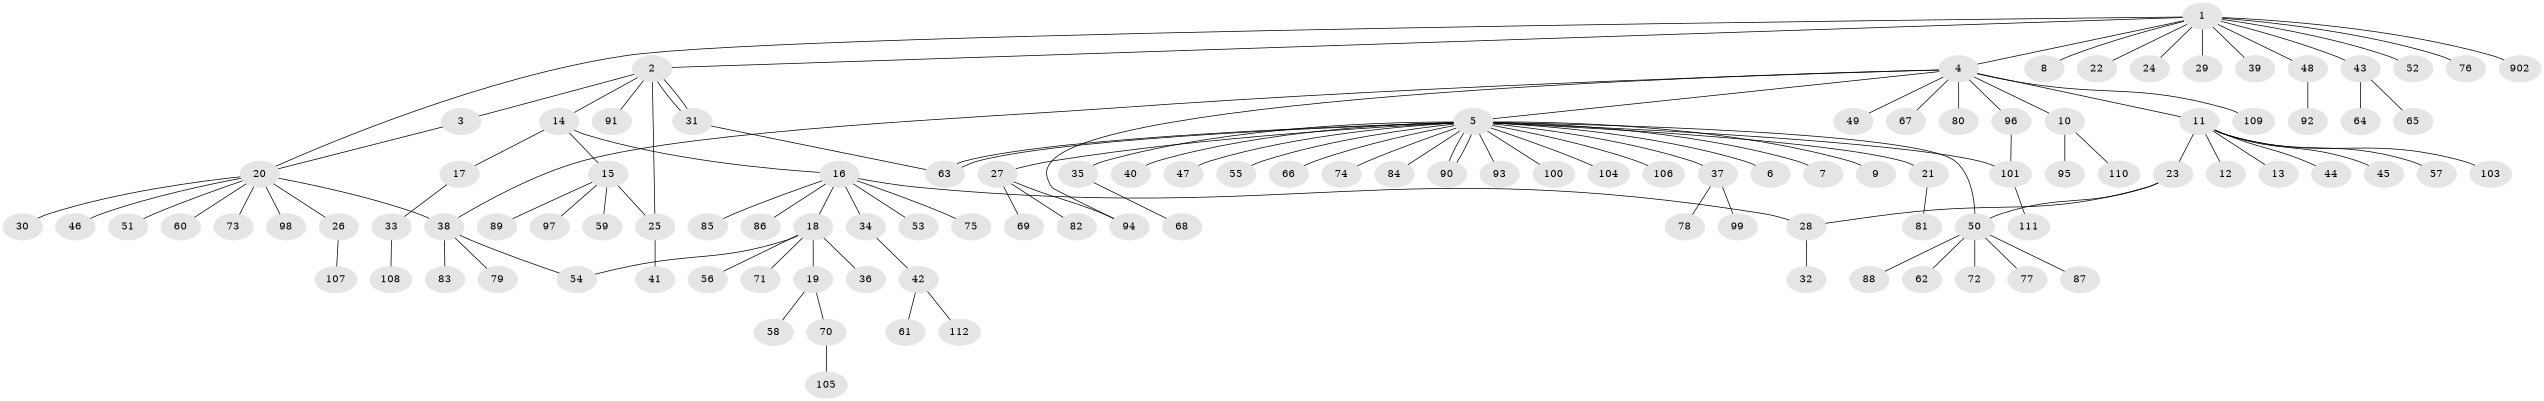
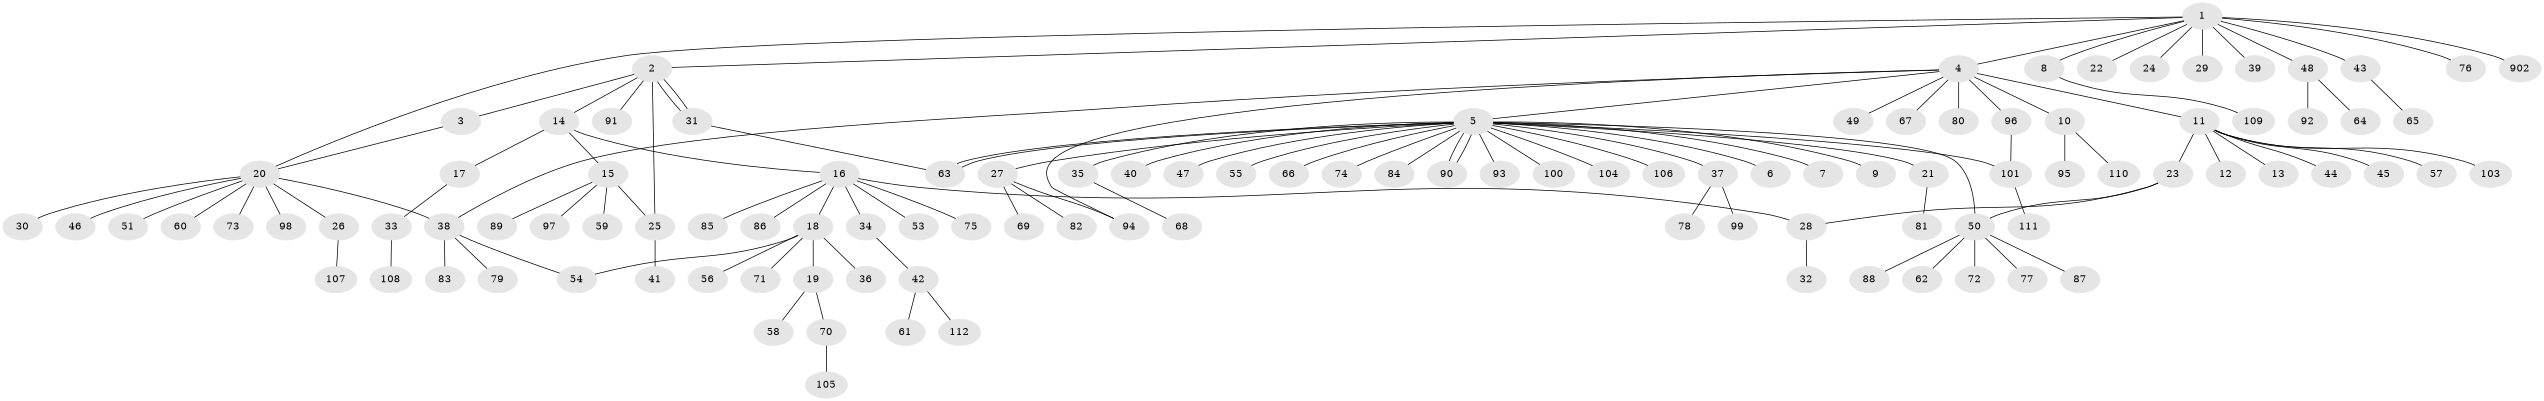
(2413, 69) -> none
(2108, 91) -> (2149, 95)
(2361, 95) -> (2334, 95)
